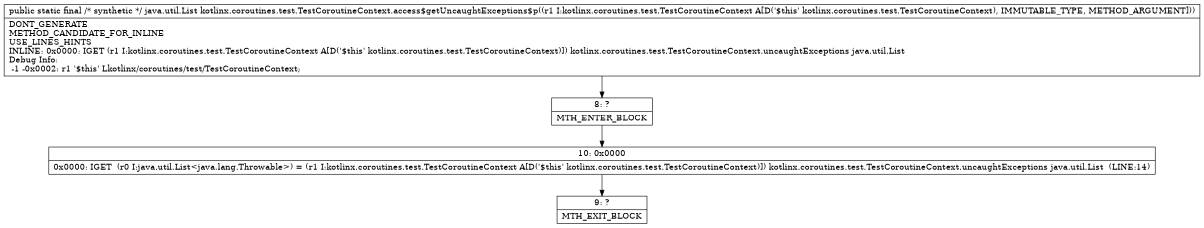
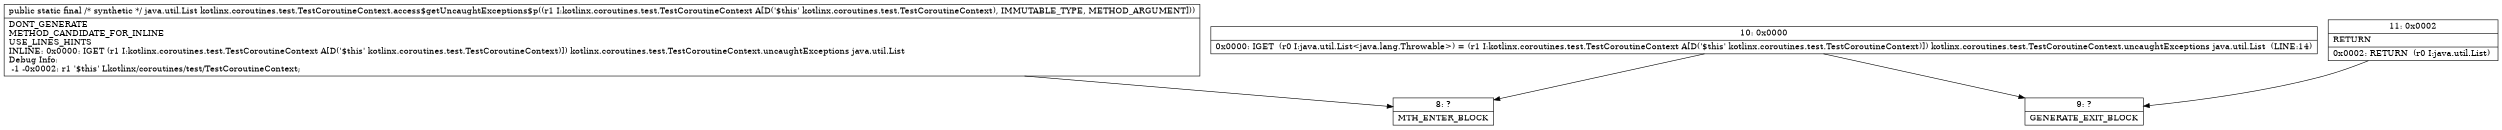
none -> (2413, 40)
(602, 133) -> (1602, 76)
(602, 216) -> (2084, 118)
